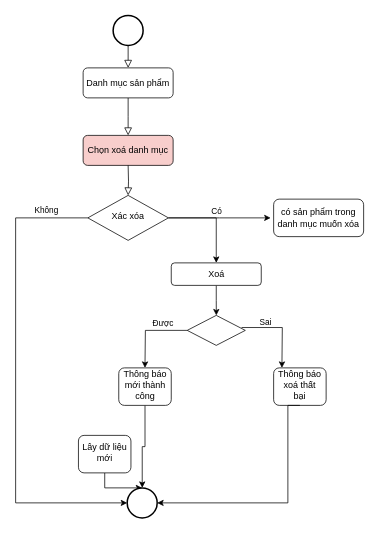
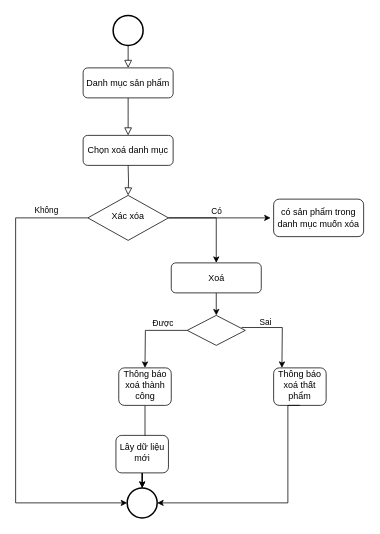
(128, 150) -> (128, 150)
(216, 274) -> (216, 278)
(145, 385) -> (145, 385)
(300, 385) -> (300, 385)
(104, 454) -> (142, 454)
